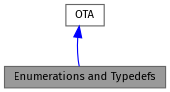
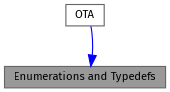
(78, 52) -> (93, 41)
